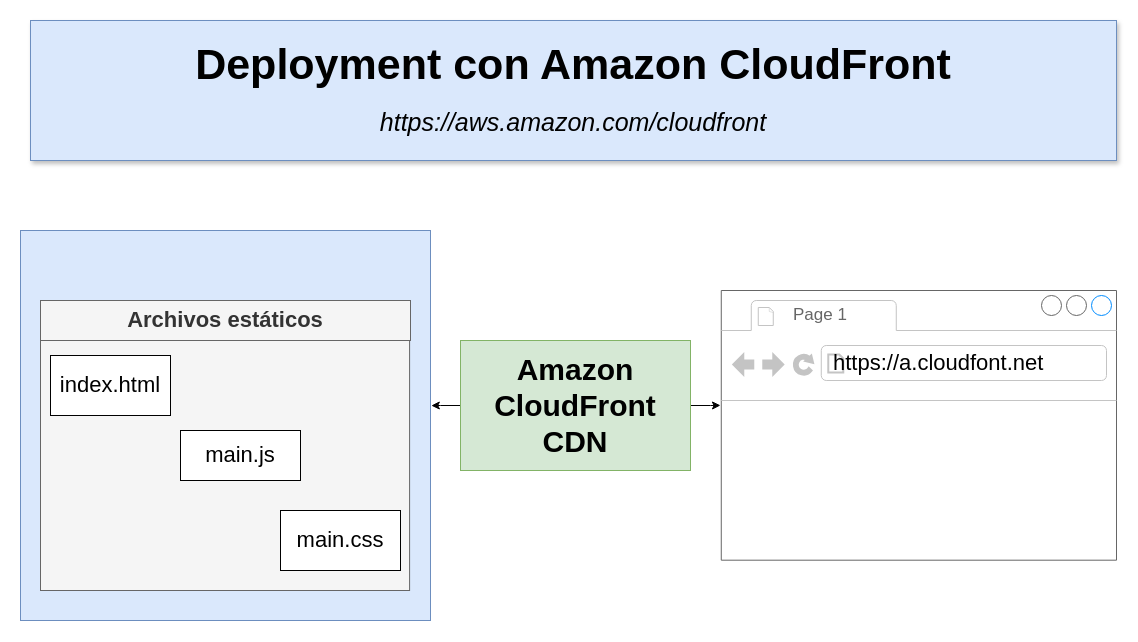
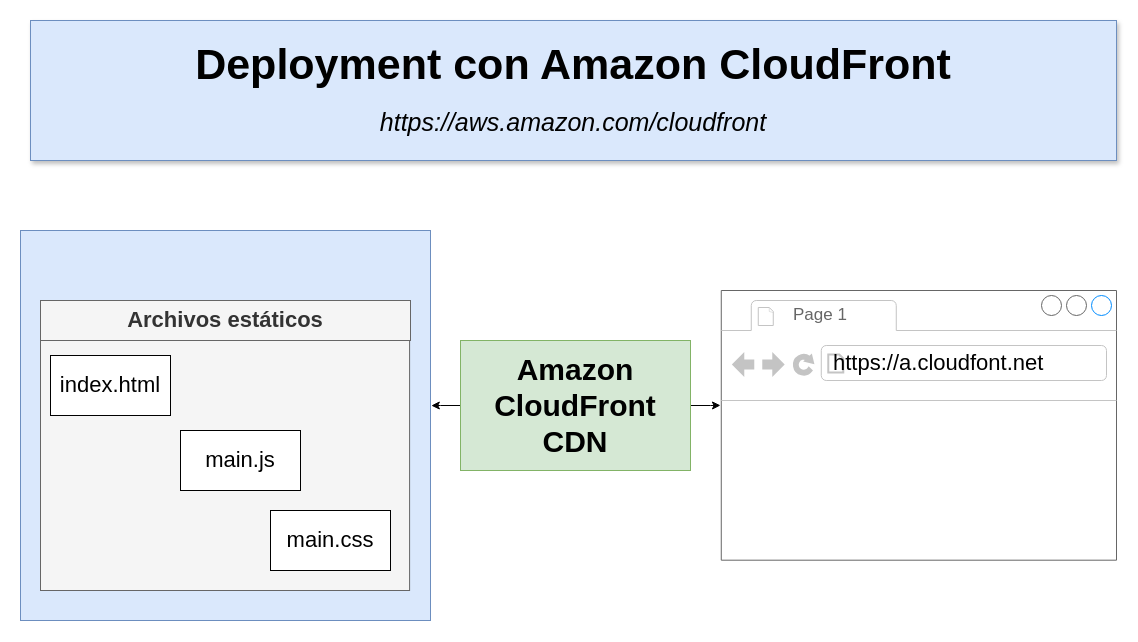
(241, 456) -> (241, 461)
(341, 541) -> (331, 541)
